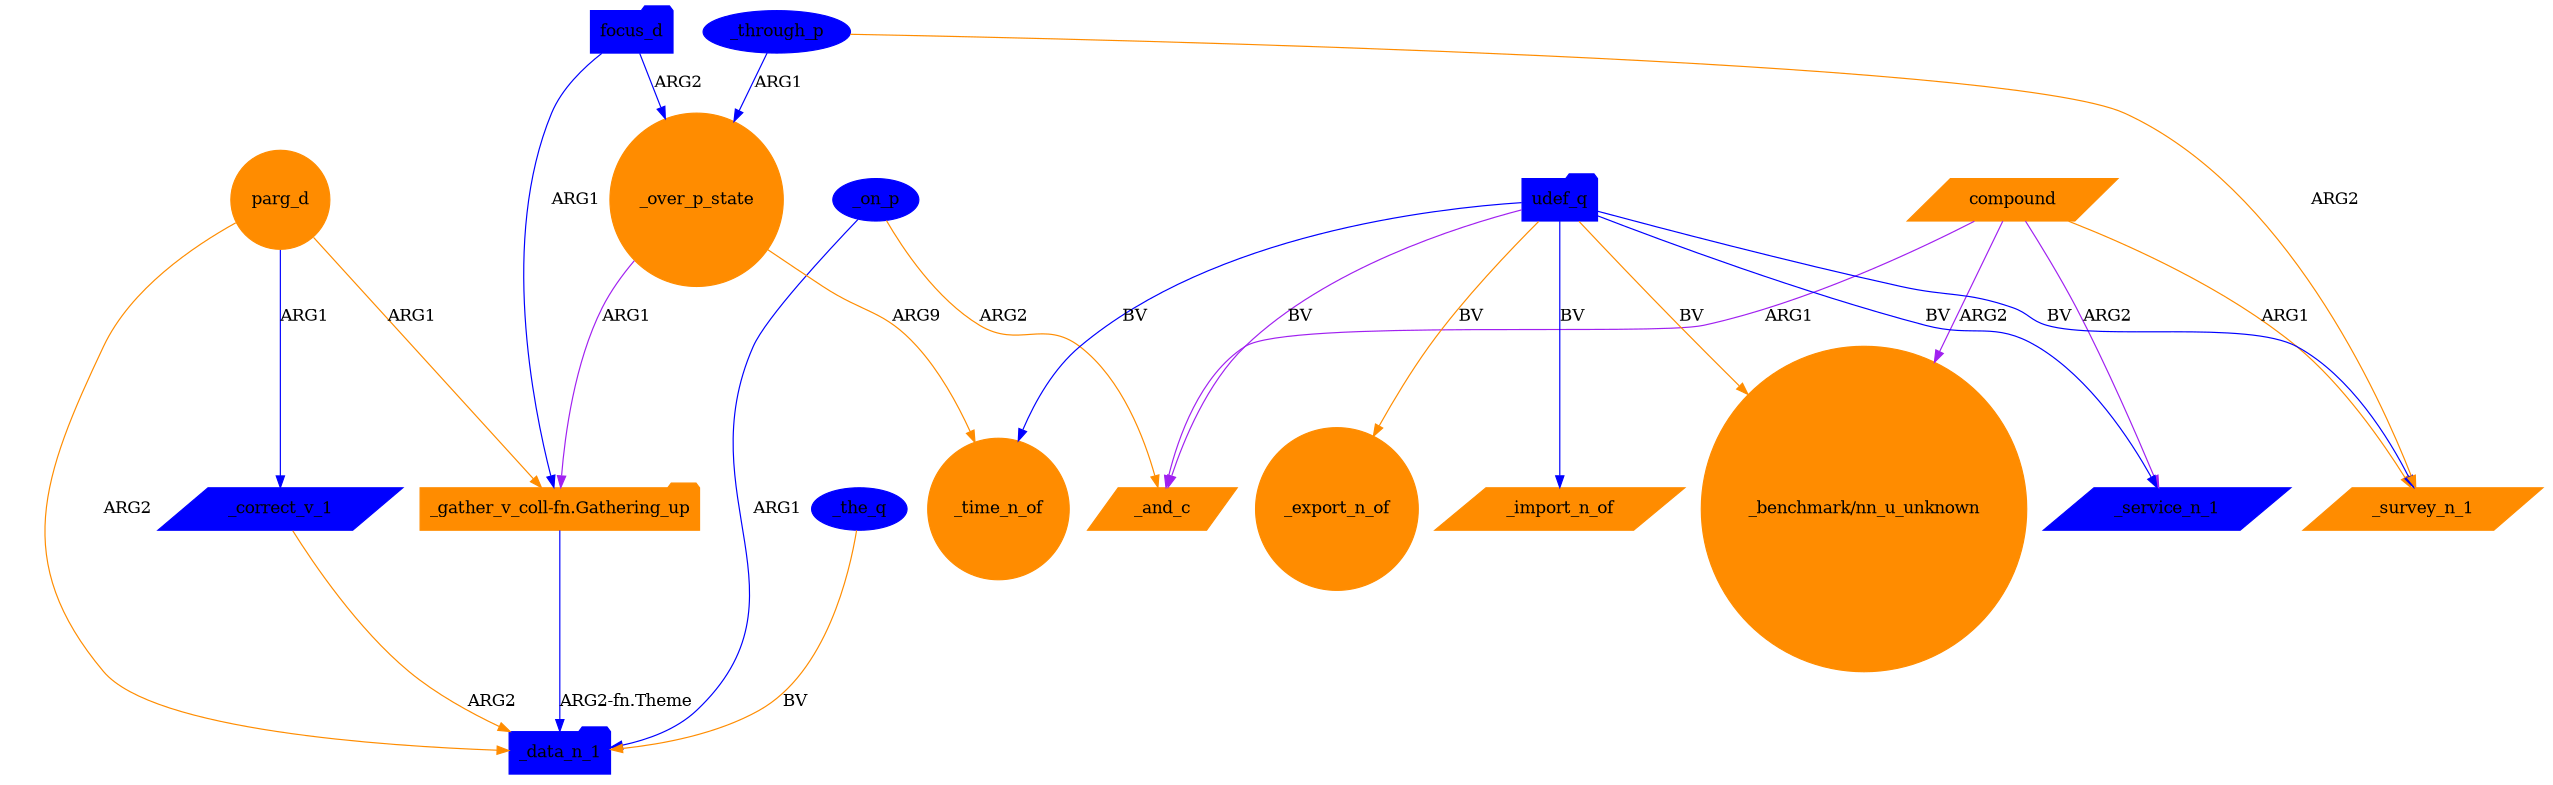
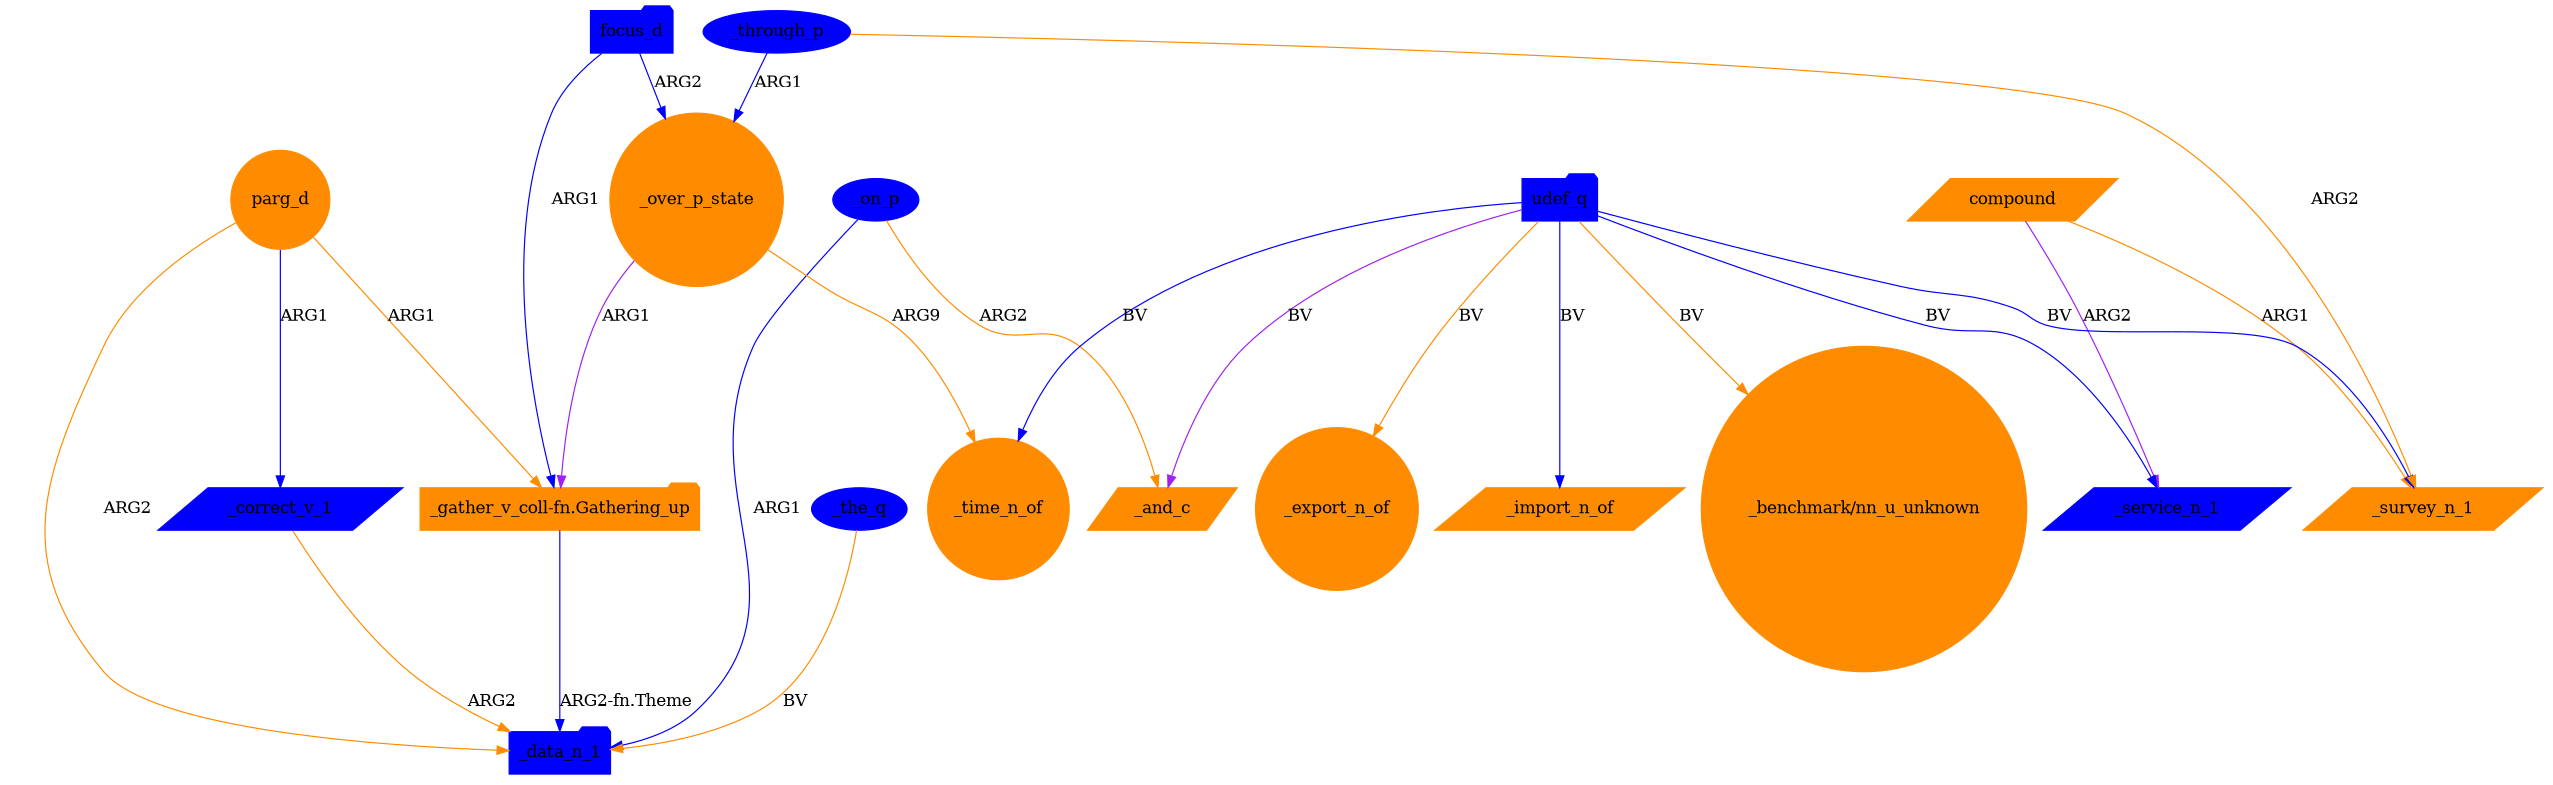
(1971, 286) -> none
(1542, 330) -> none
